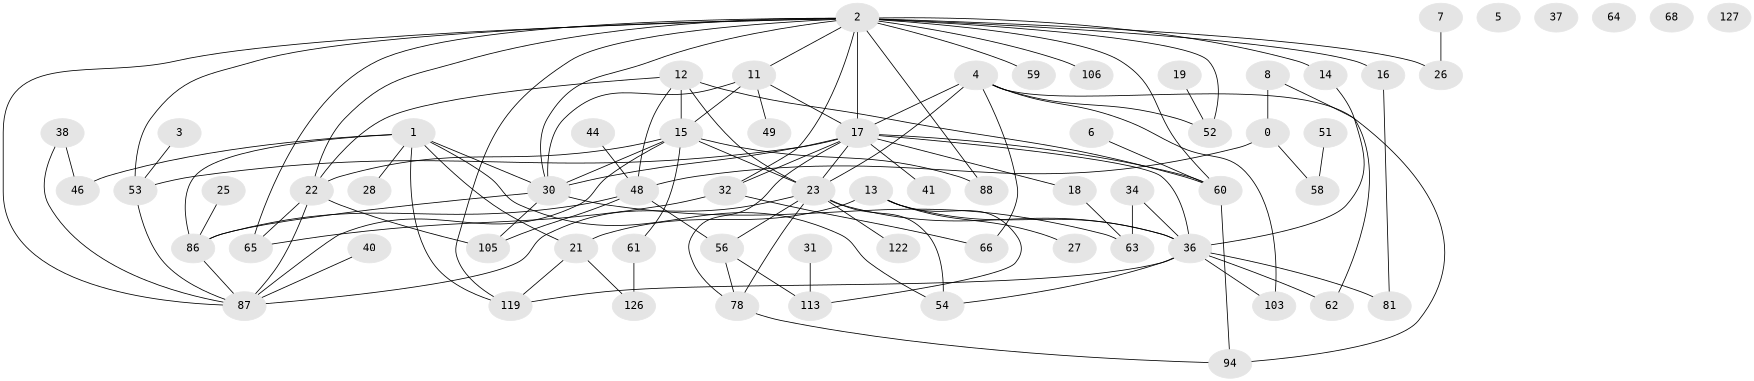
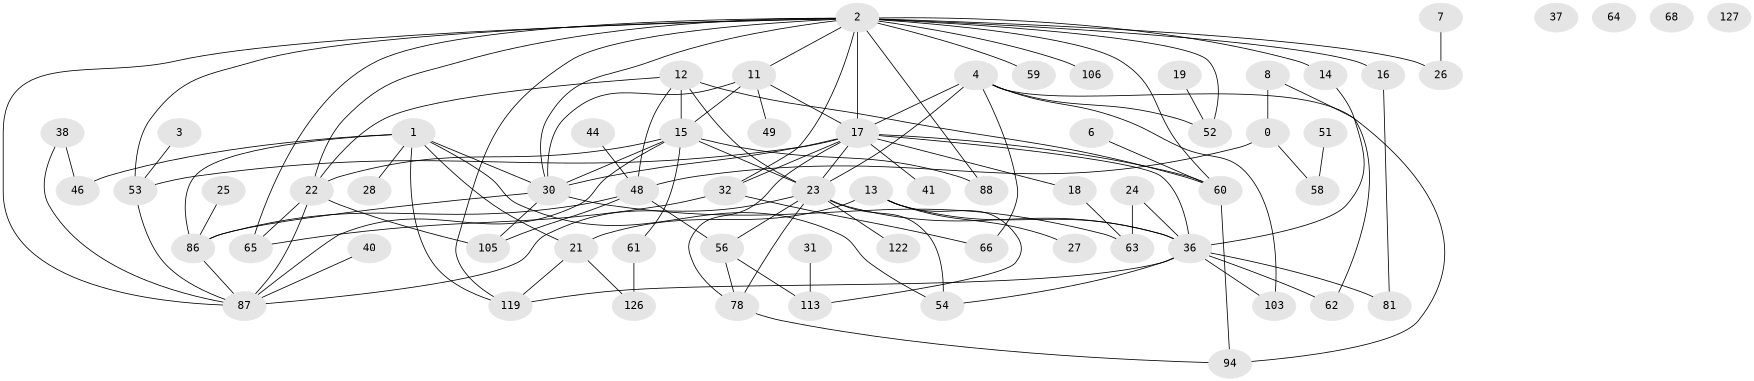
(1499, 18) -> none
(1132, 191) -> (1132, 191)
